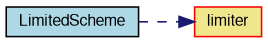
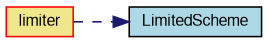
(159, 22) -> (93, 22)
